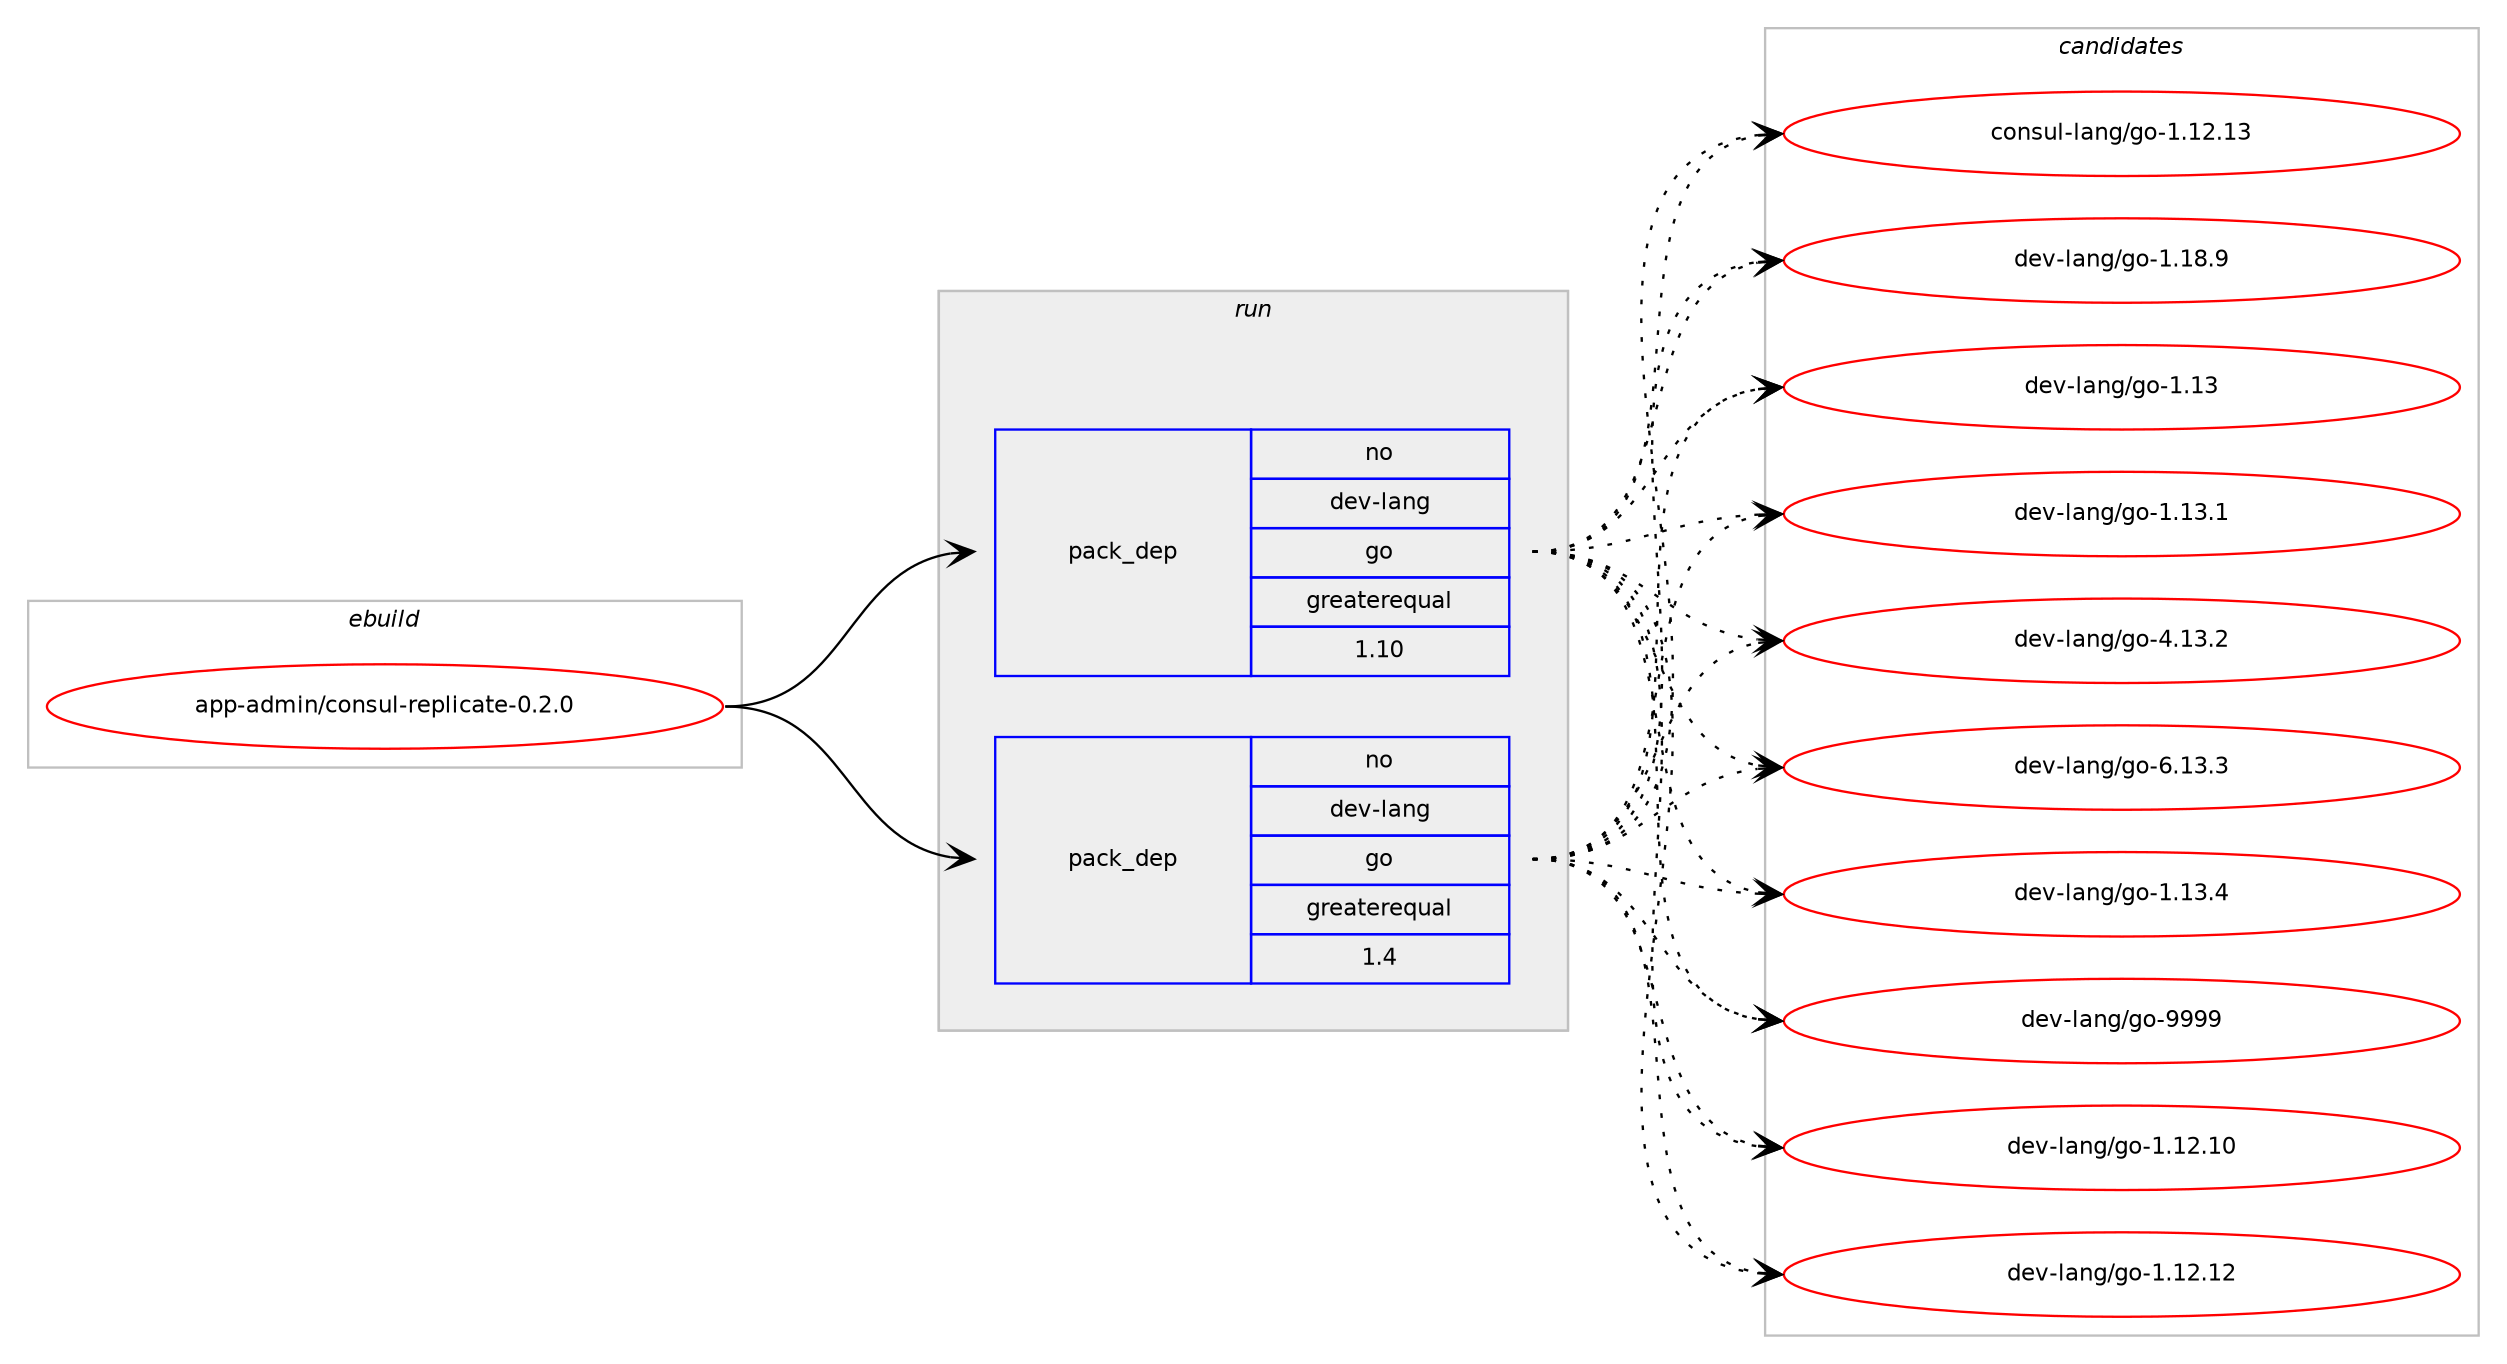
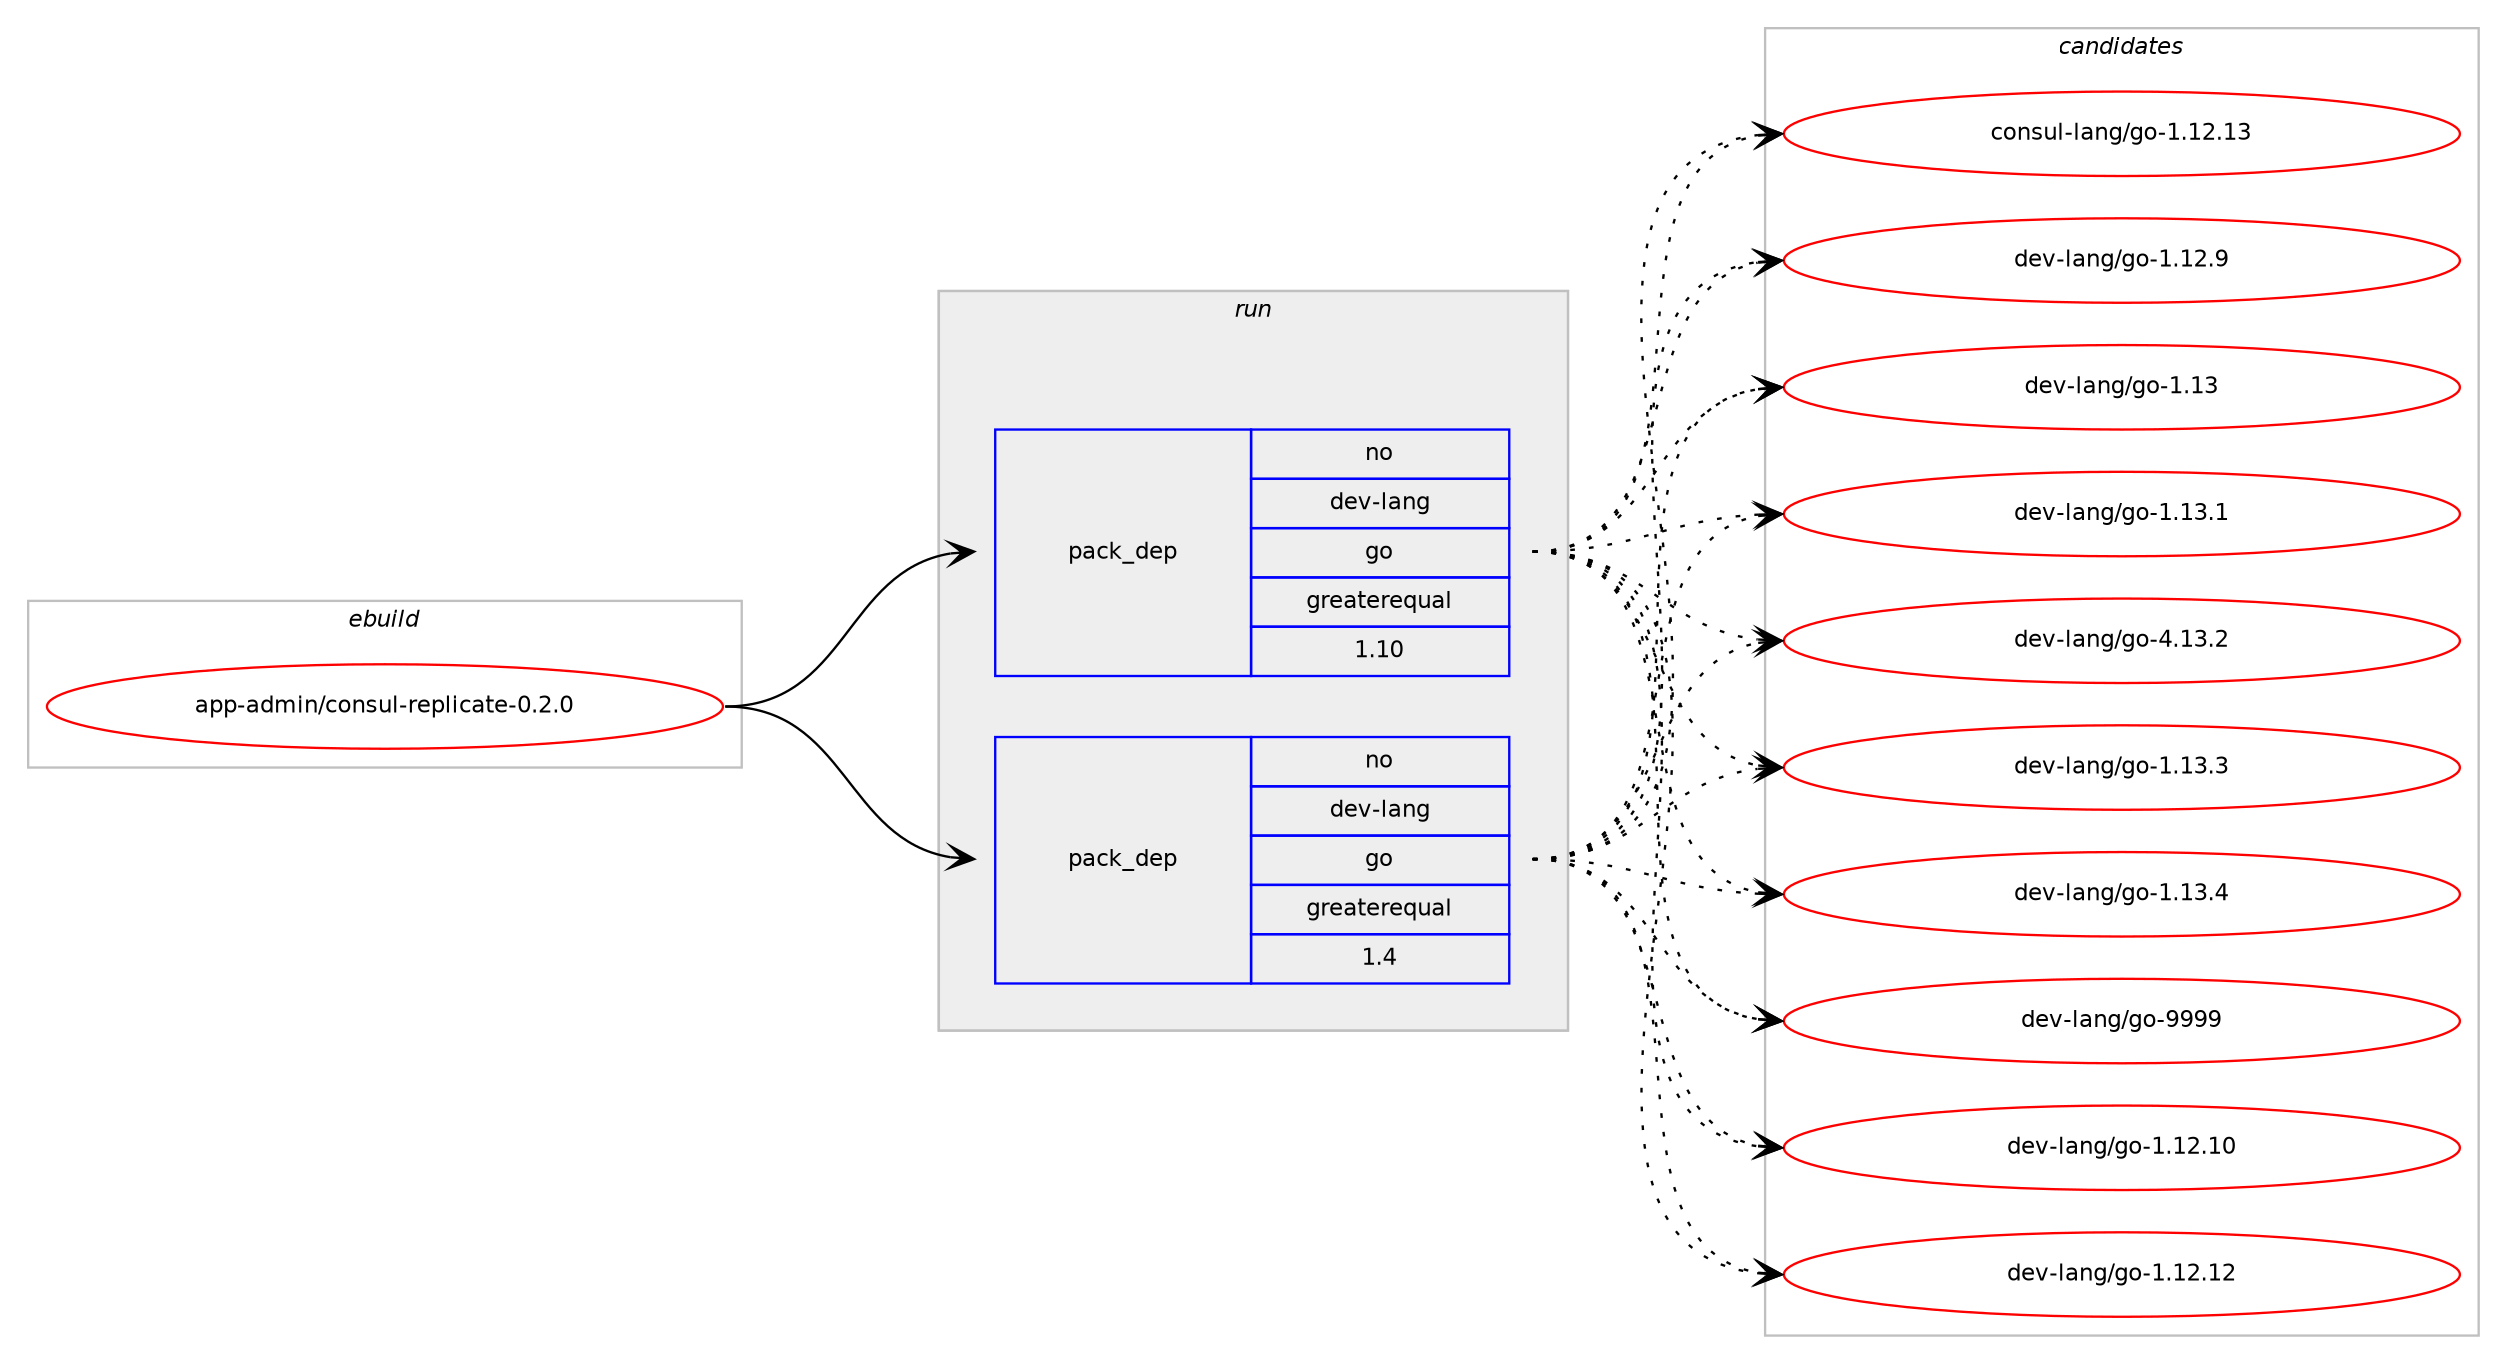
(2122, 261) -> (2122, 261)
(2122, 768) -> (2122, 768)
